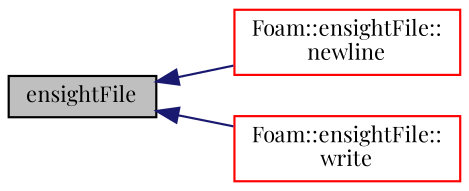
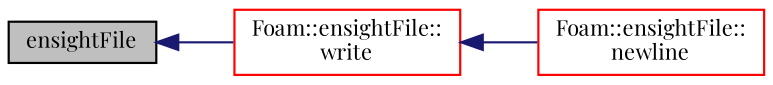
(206, 71) -> (510, 42)
